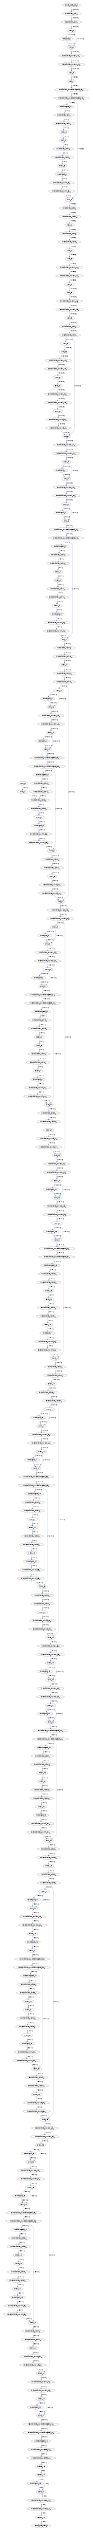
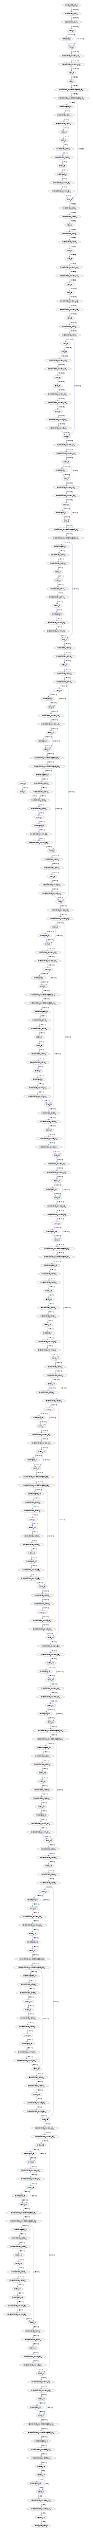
none -> (49, 1125)
(50, 1396) -> (60, 1387)
(42, 2497) -> (38, 2495)
